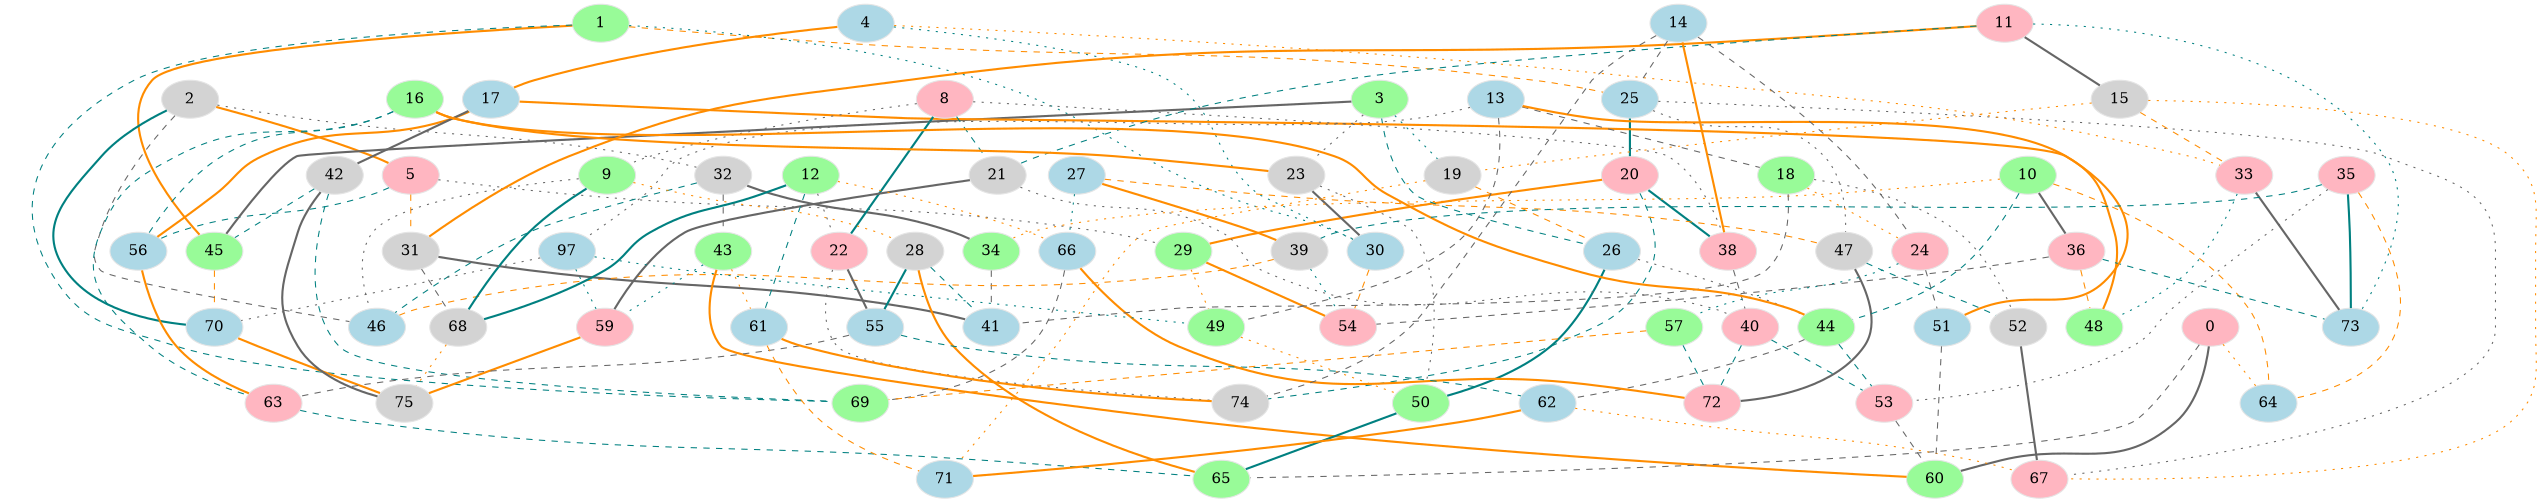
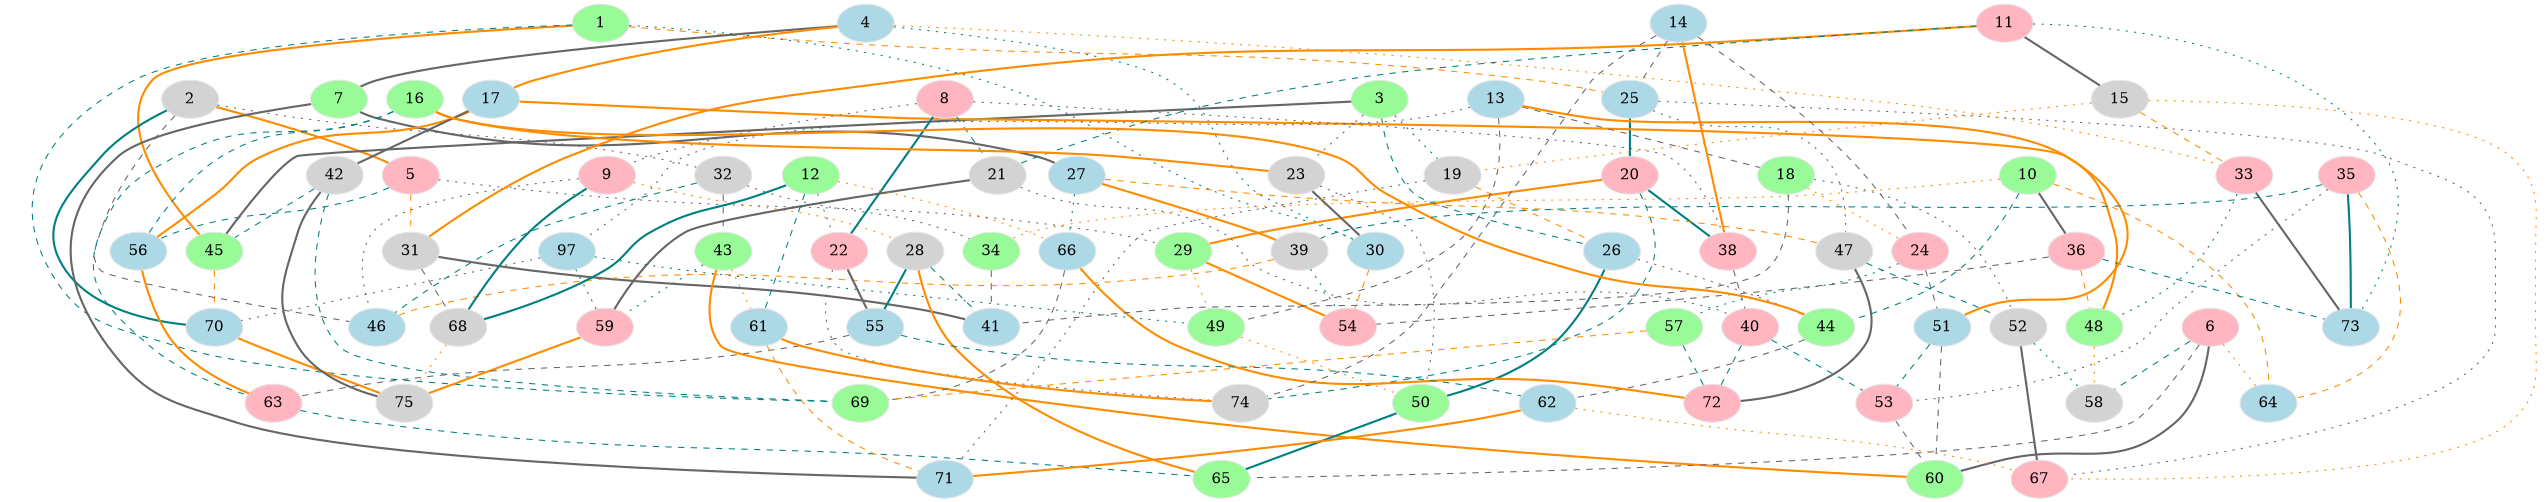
none -> (339, 99)
(607, 175) -> (607, 175)
(898, 217) -> (898, 217)
(1153, 230) -> (1153, 230)
(2210, 327) -> (2210, 327)
(1856, 366) -> (1913, 365)
none -> (2094, 403)
